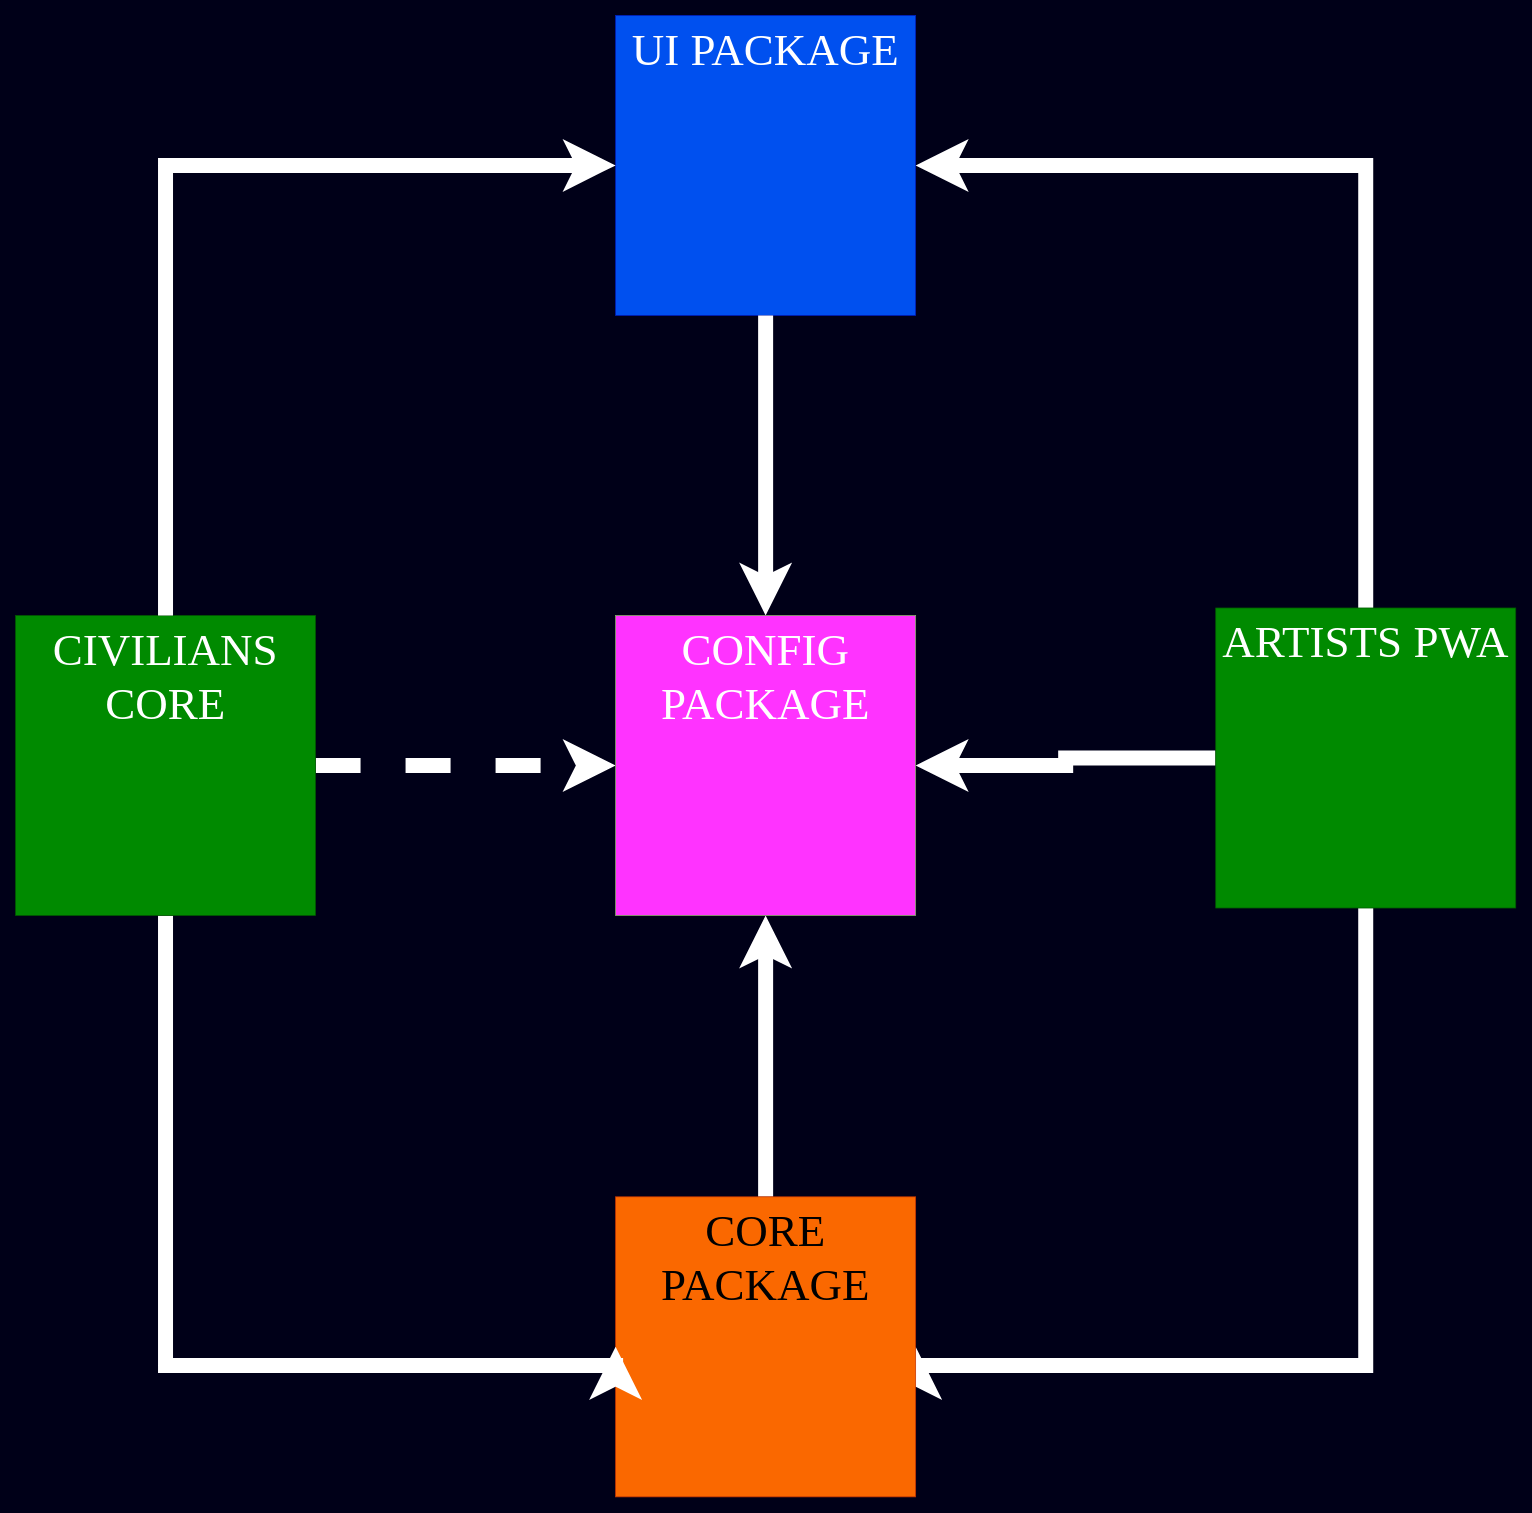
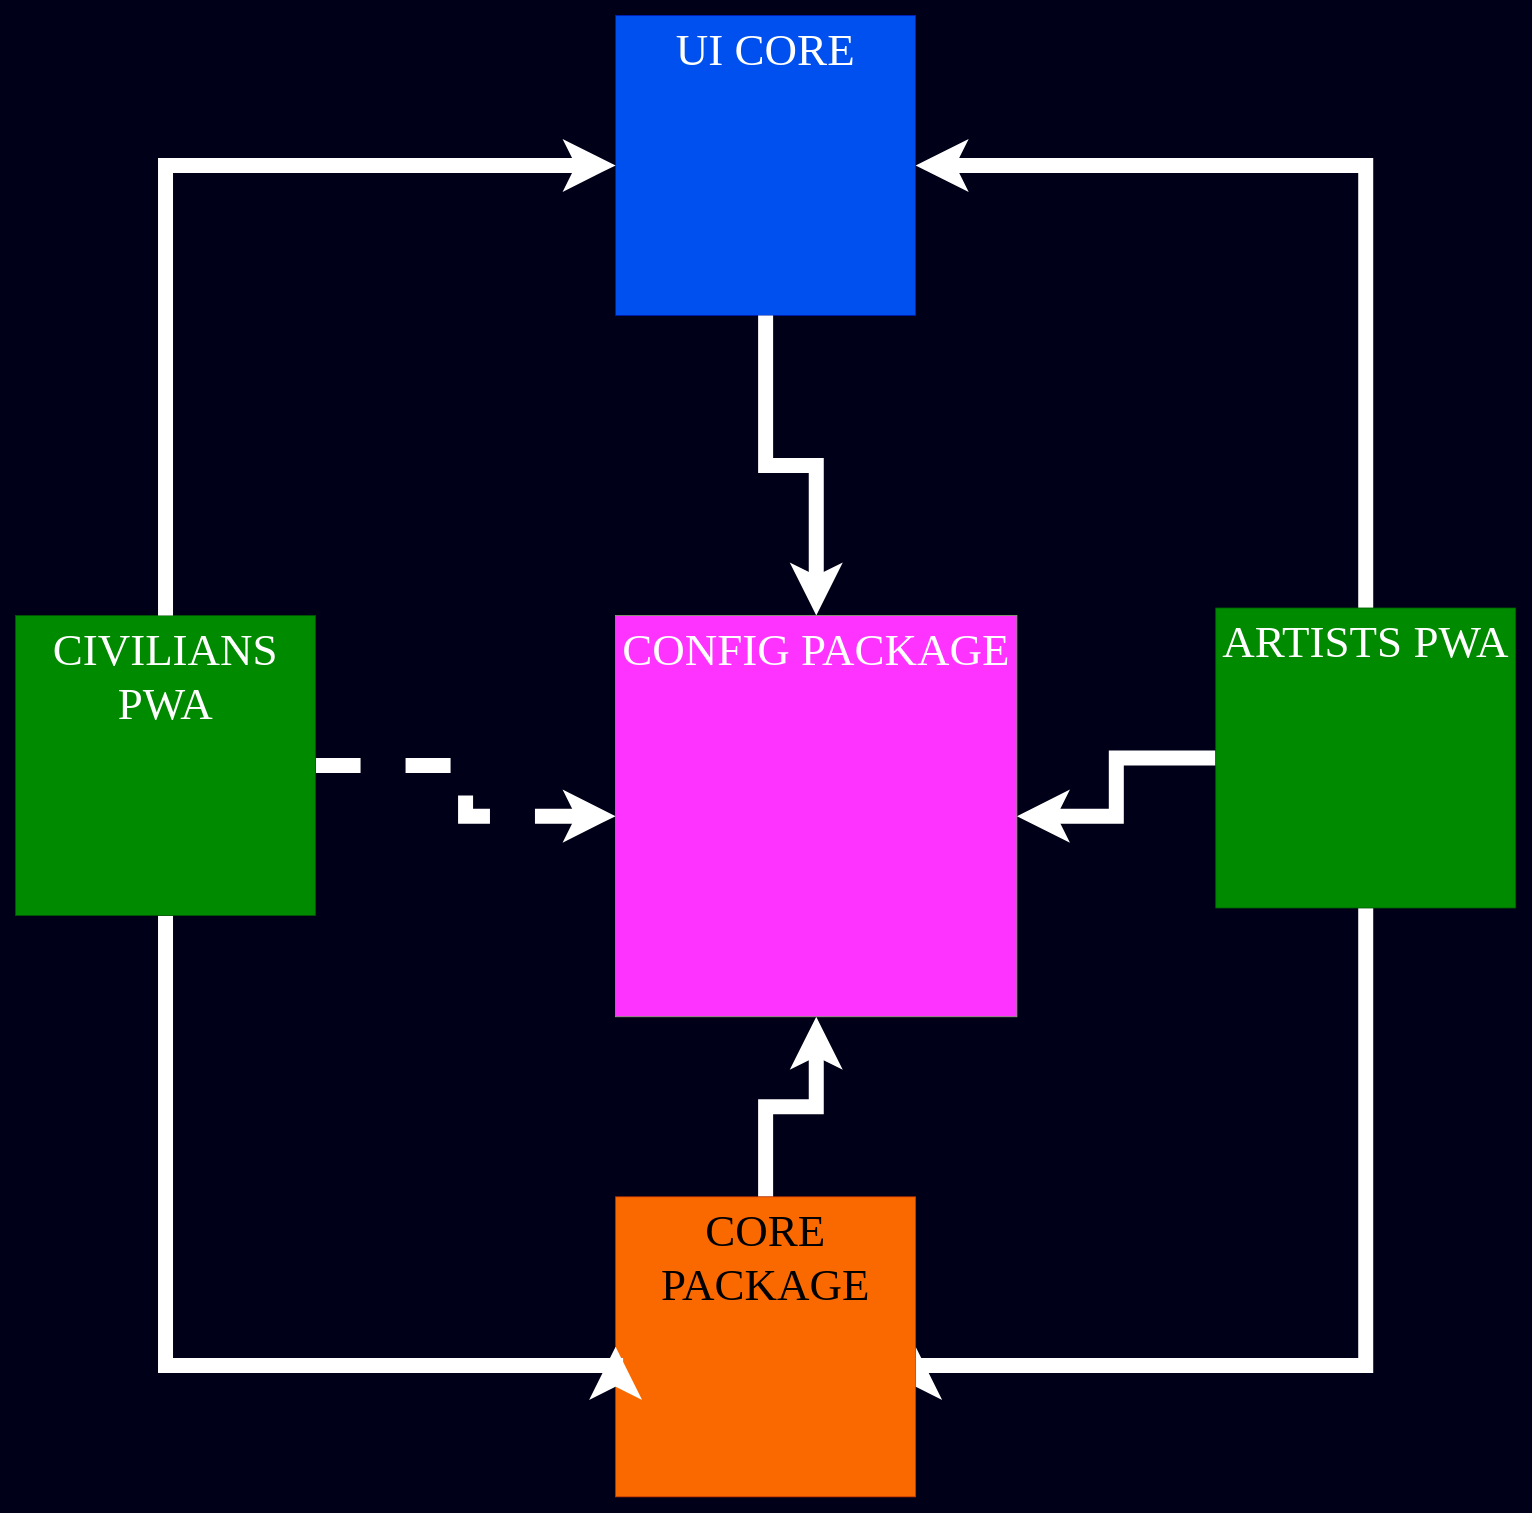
(765, 50) -> (765, 50)
(165, 677) -> (165, 677)
(765, 765) -> (816, 816)
